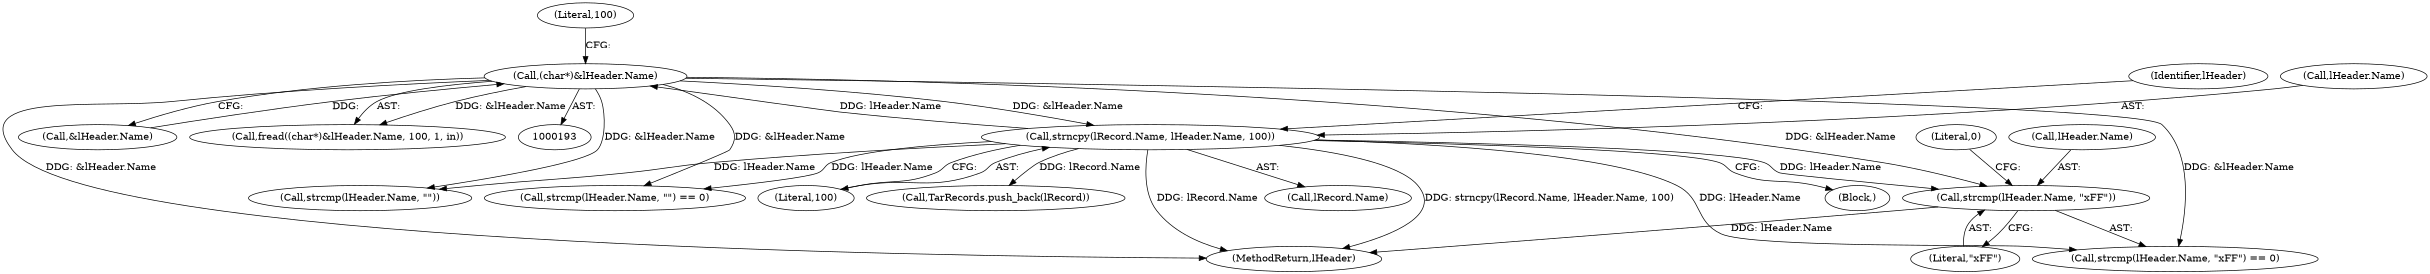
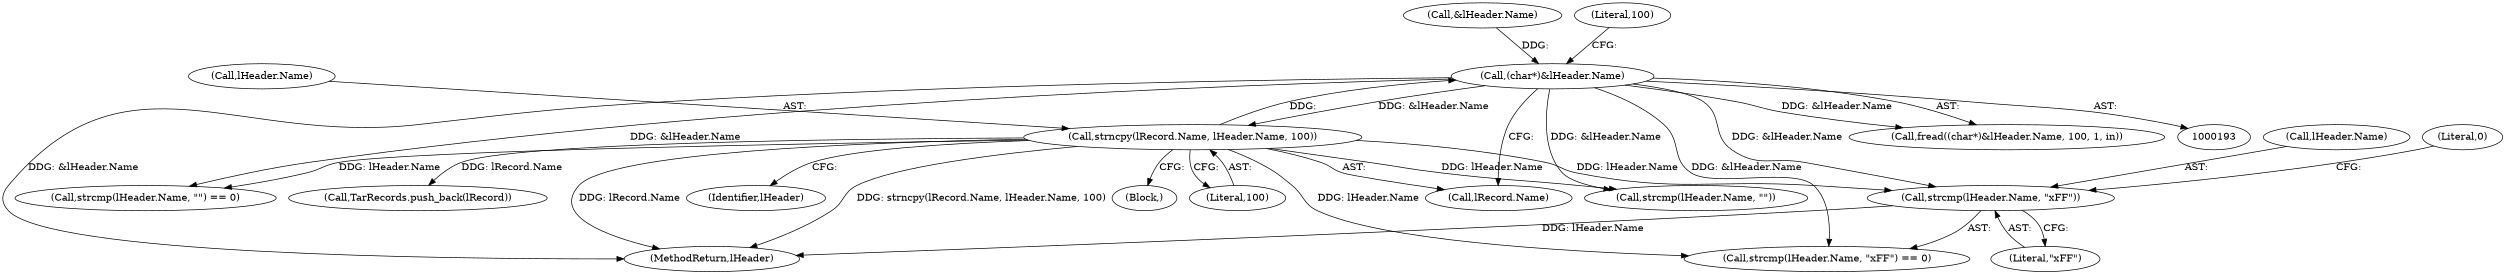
(308, 89) -> (1507, 129)
(1710, 105) -> (900, 148)
(890, 107) -> (1304, 107)
